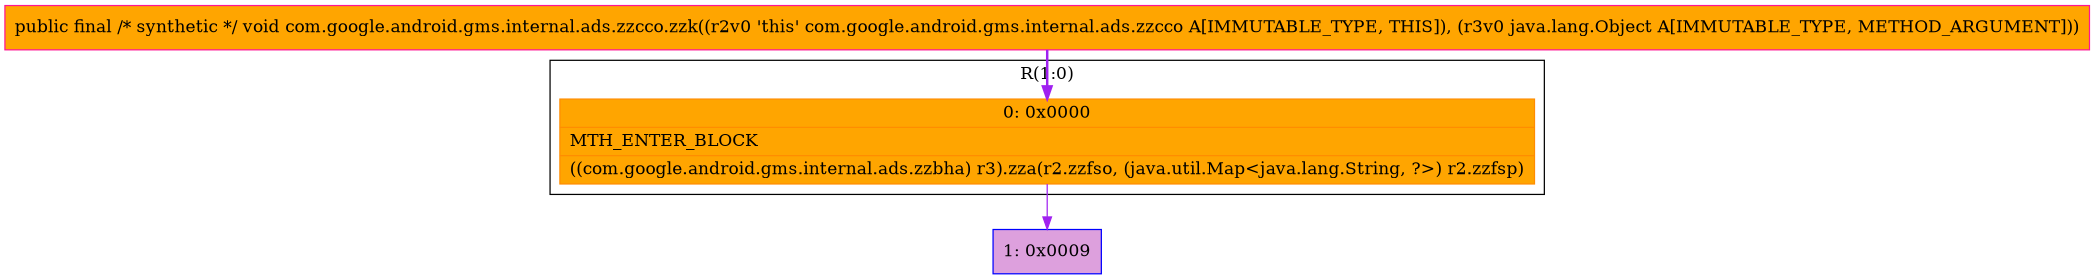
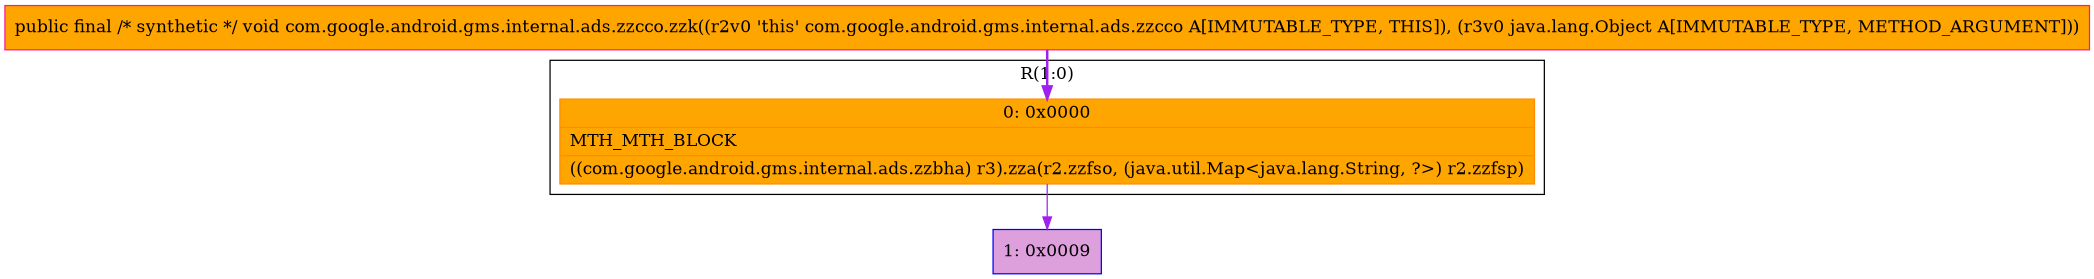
(664, 141) -> (653, 141)
